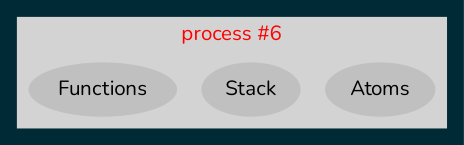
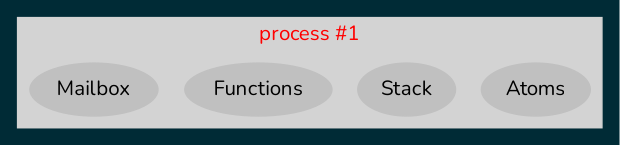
(232, 34) -> (310, 34)
none -> (94, 90)
